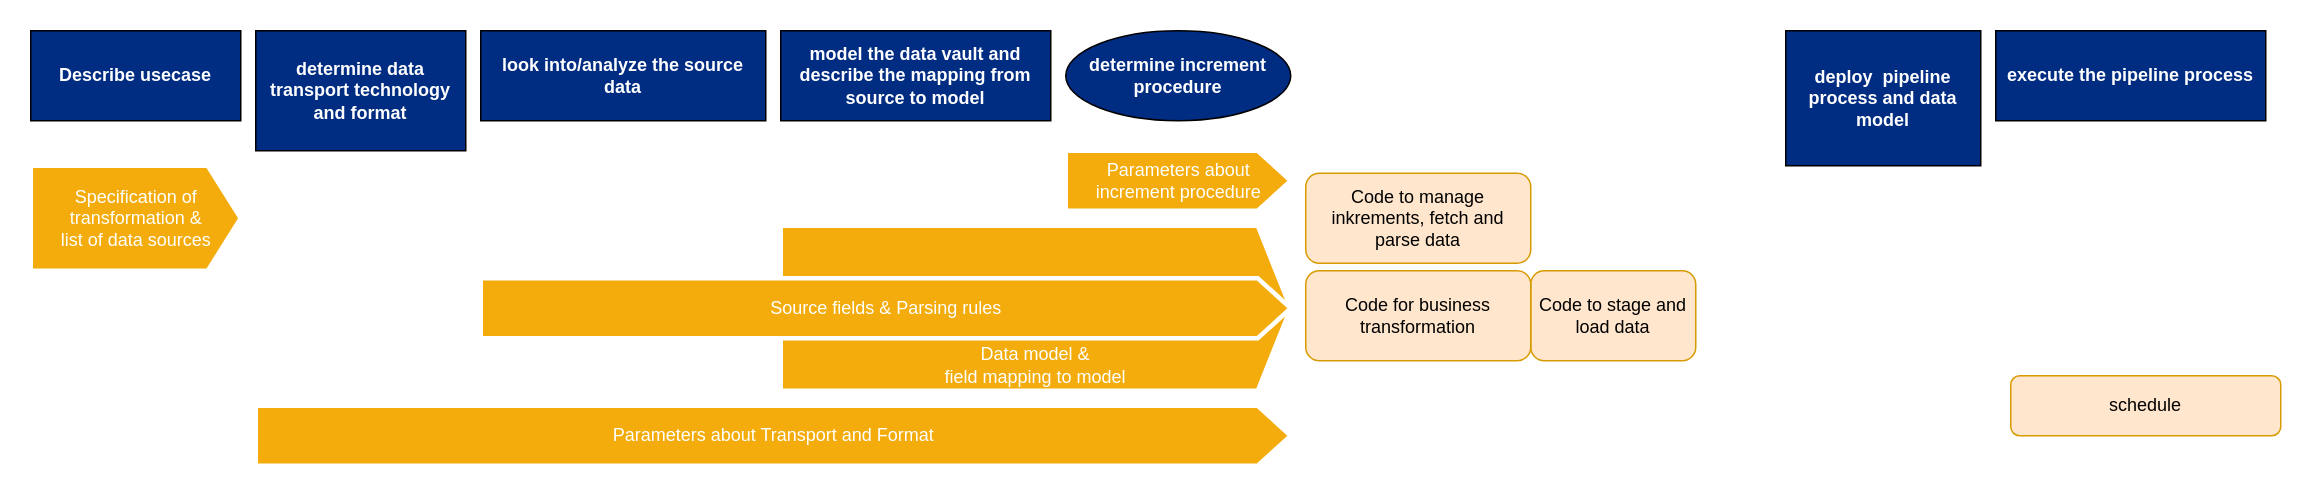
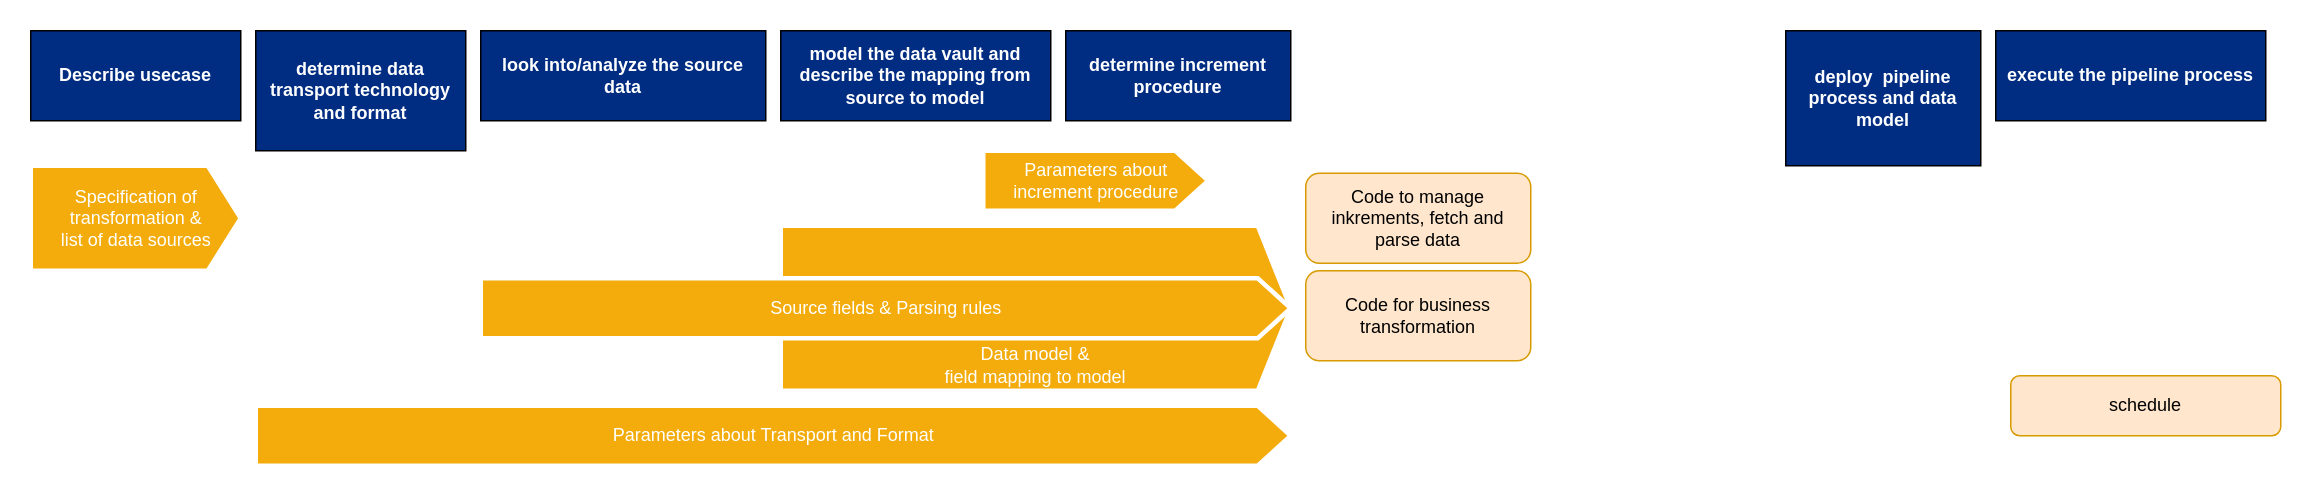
(1178, 76) -> (1178, 76)
(1178, 181) -> (1096, 181)
(1613, 316) -> none
